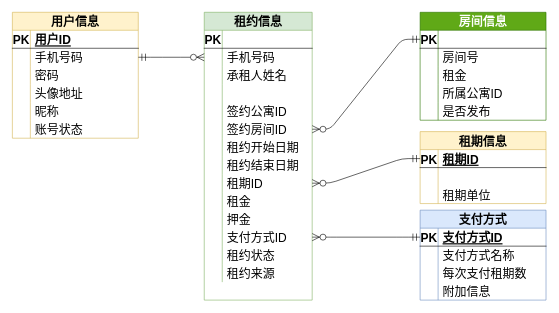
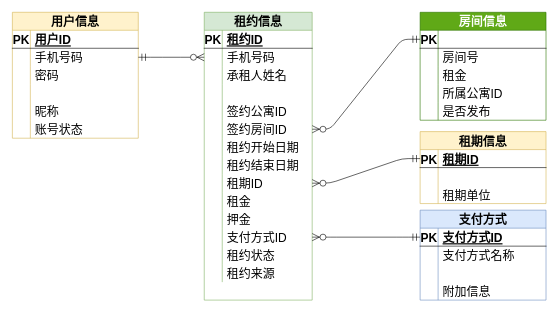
none -> (267, 39)
(84, 93) -> none
(492, 273) -> none
